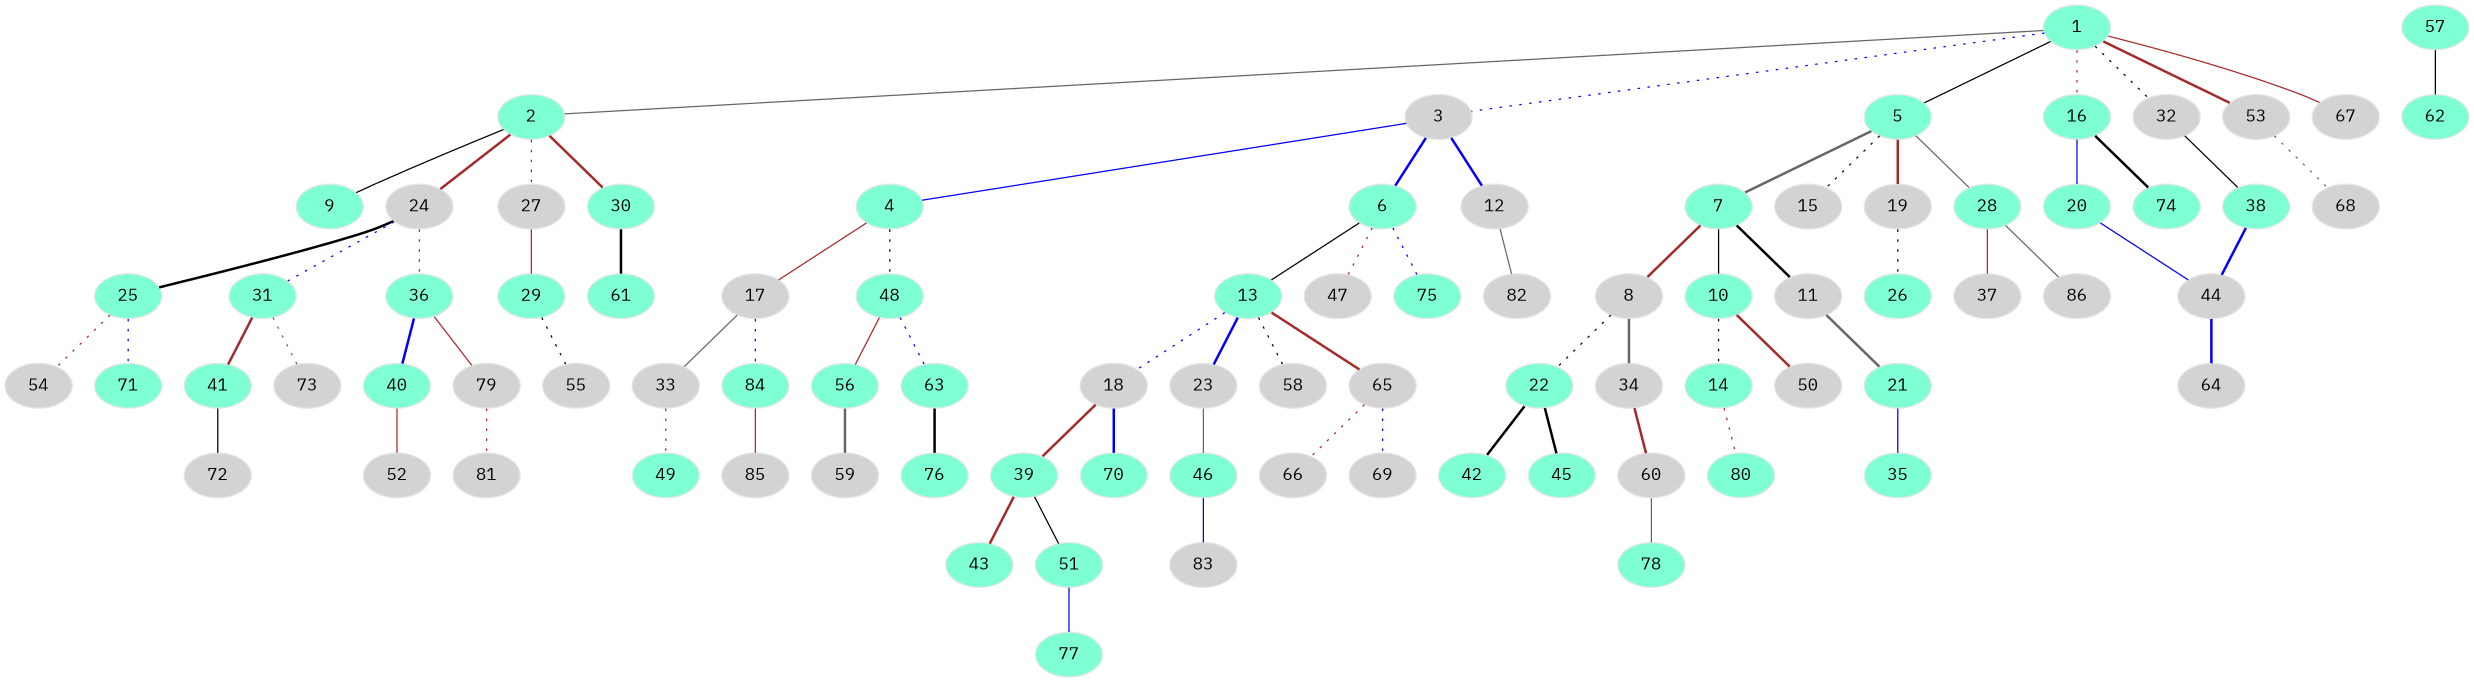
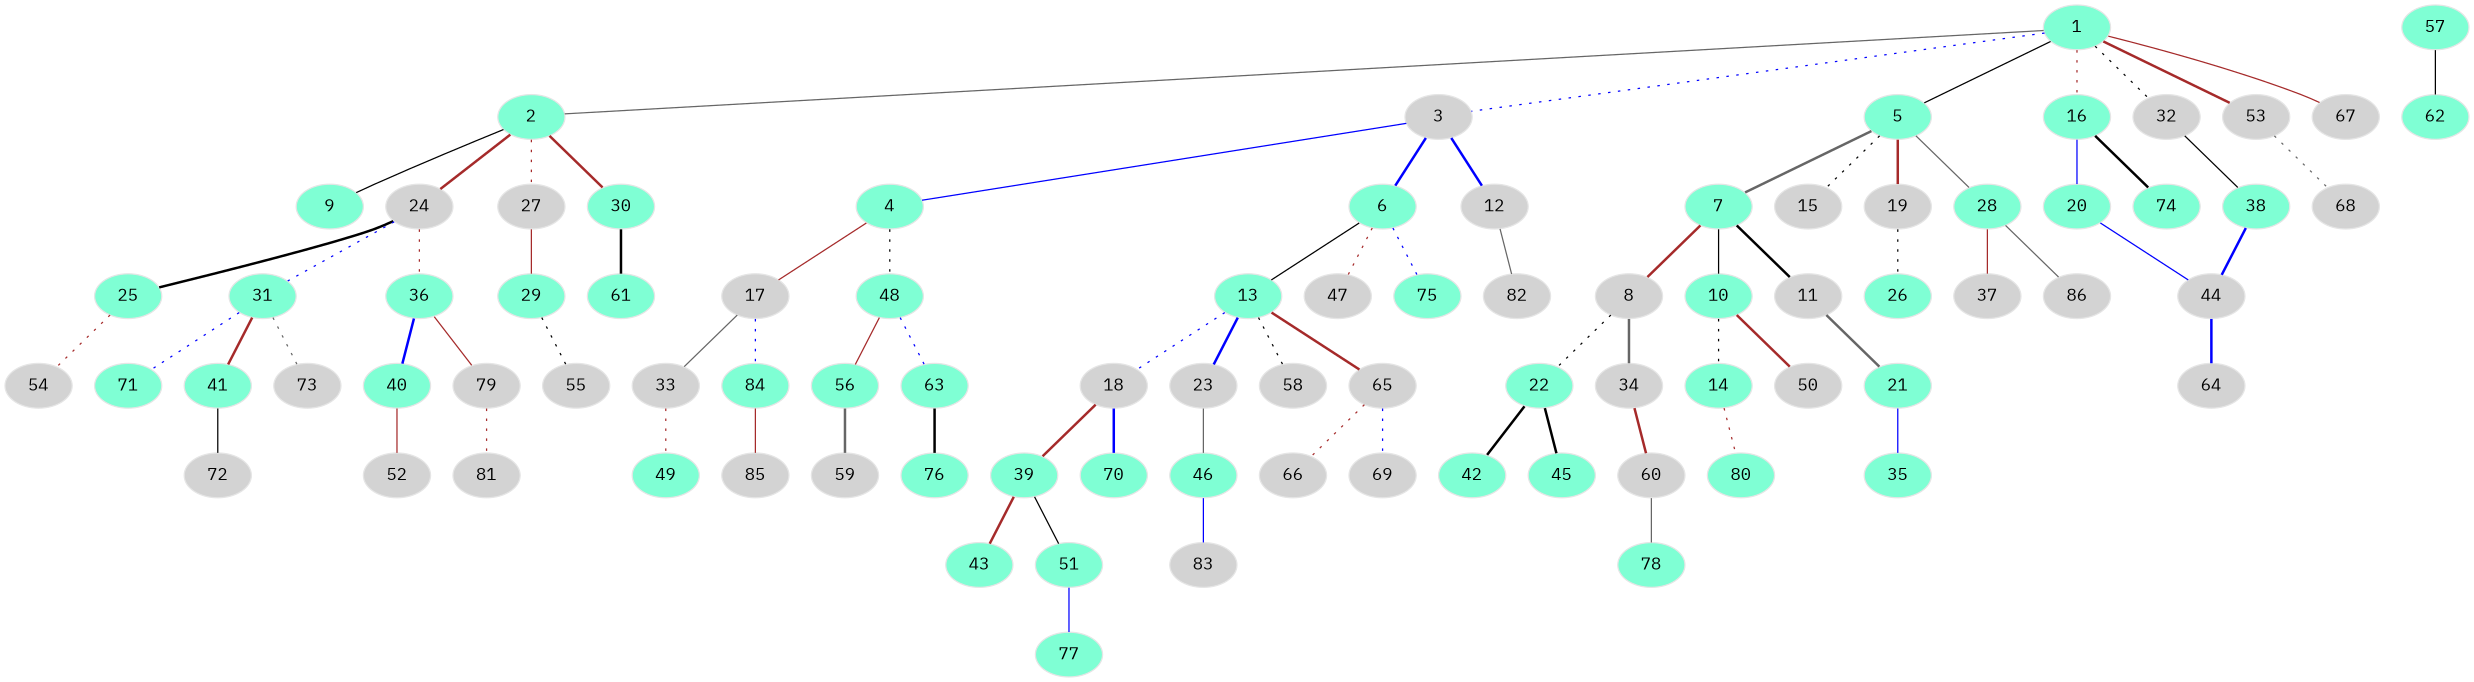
(128, 341) -> (195, 341)
